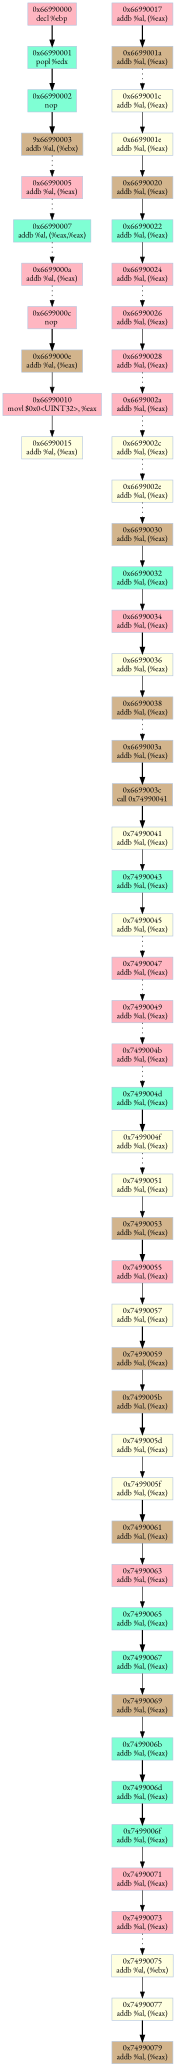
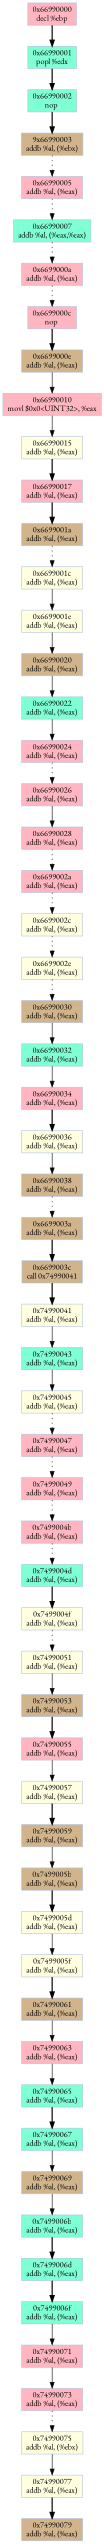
none -> (52, 466)
